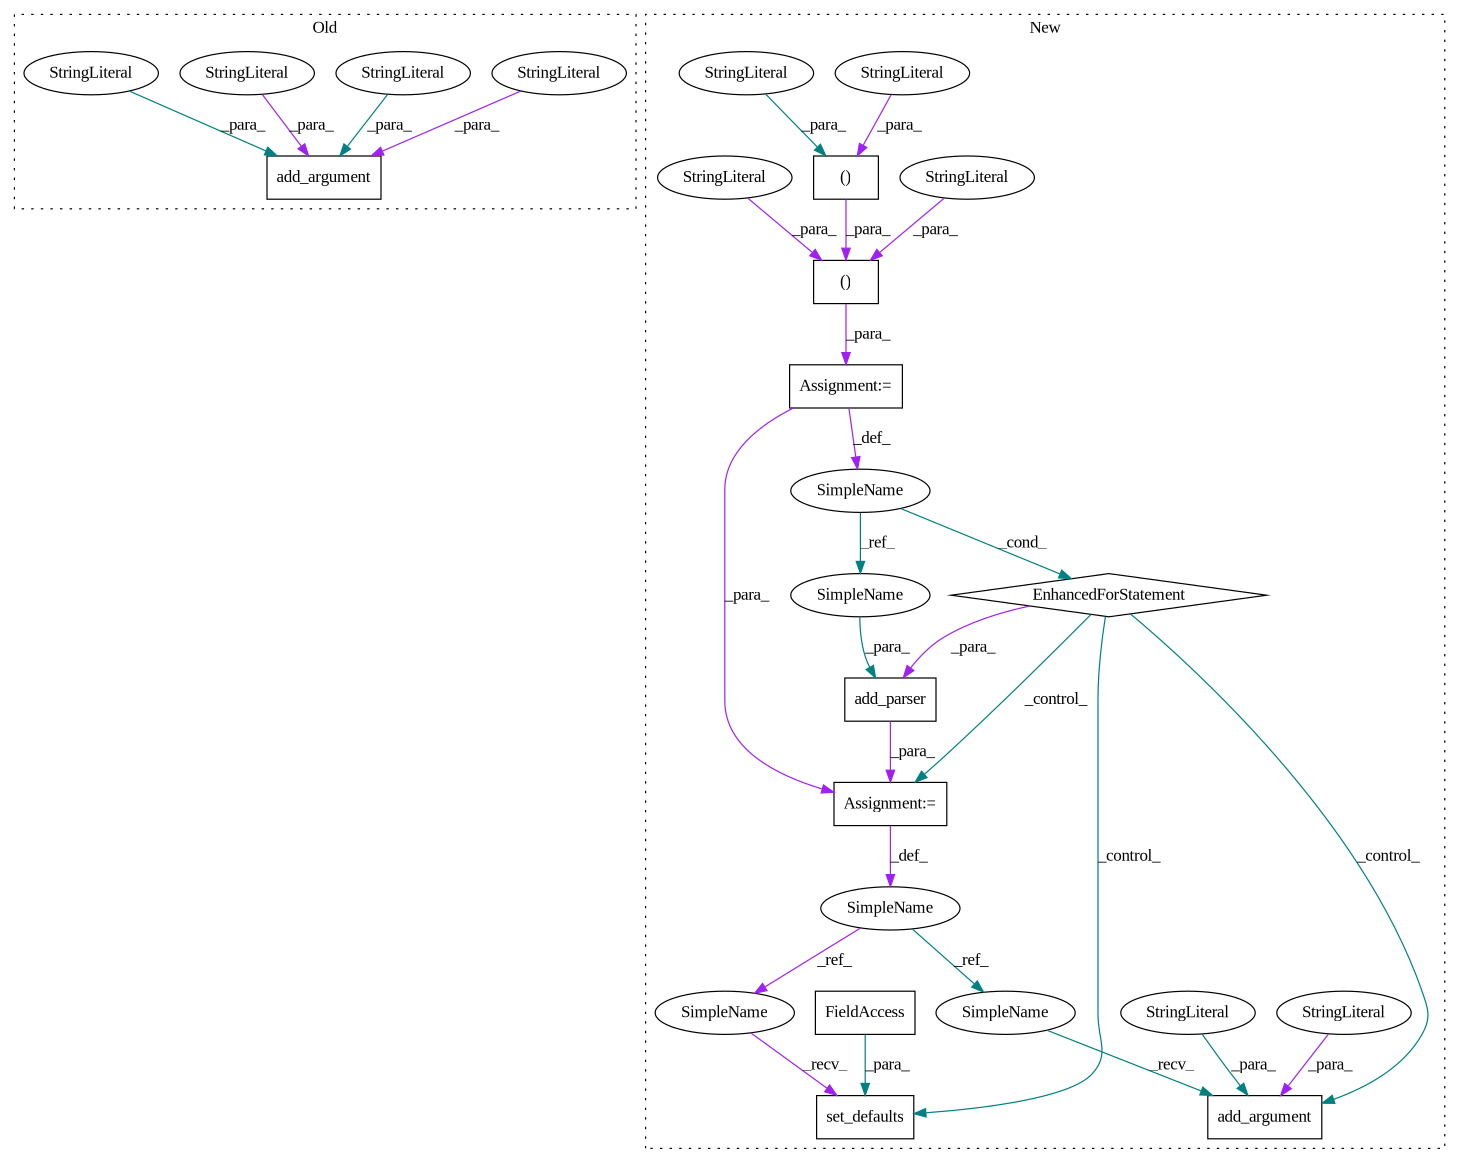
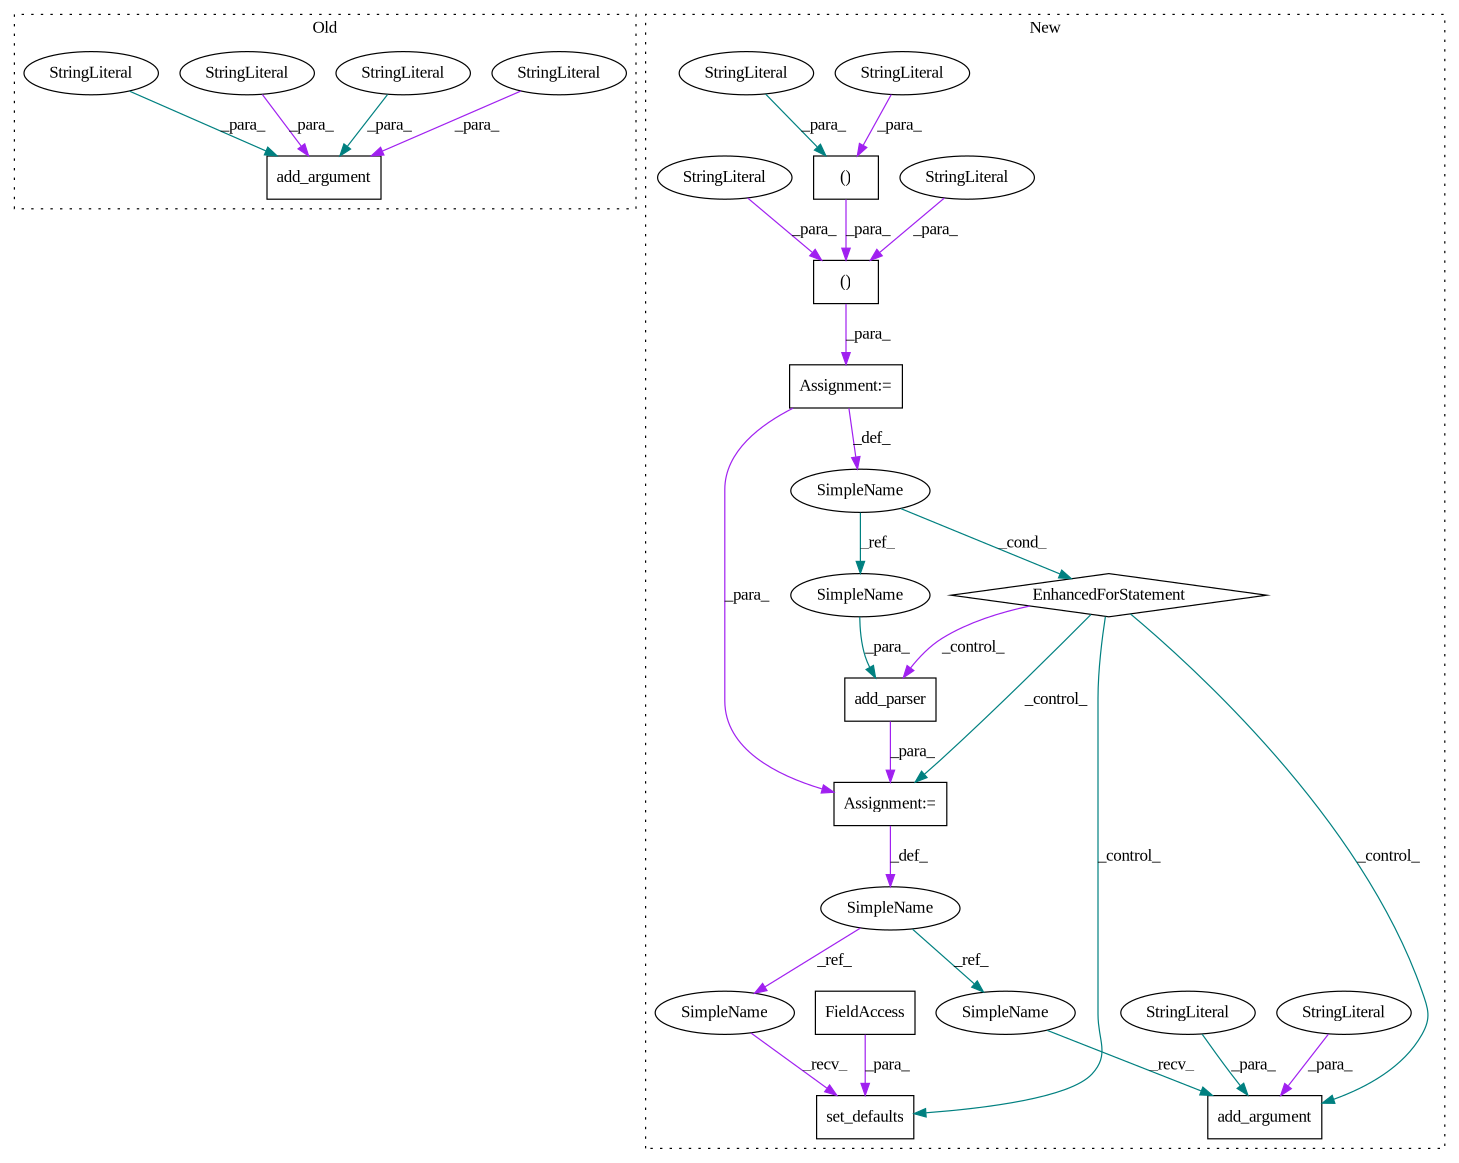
(973, 647) -> (973, 647)
(865, 1059) -> (865, 1059)
